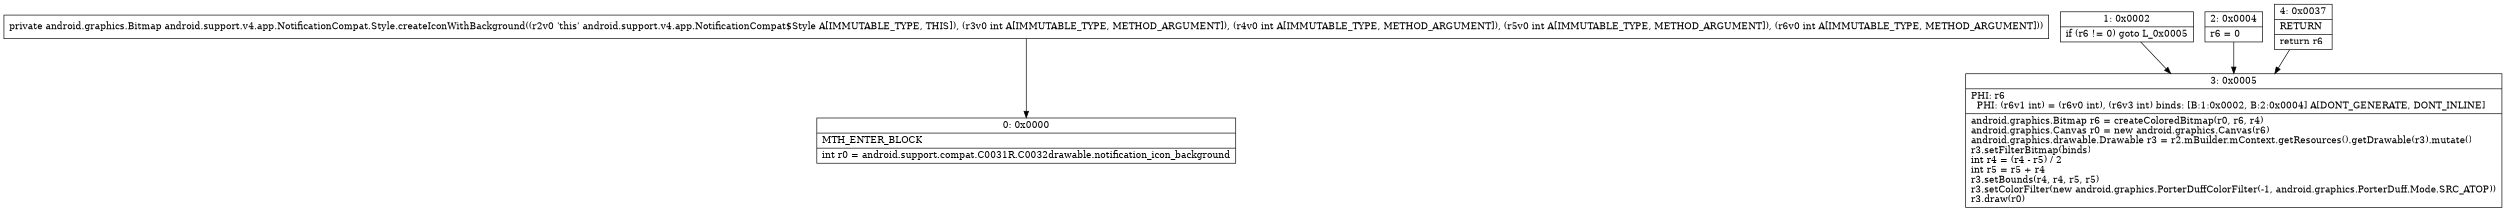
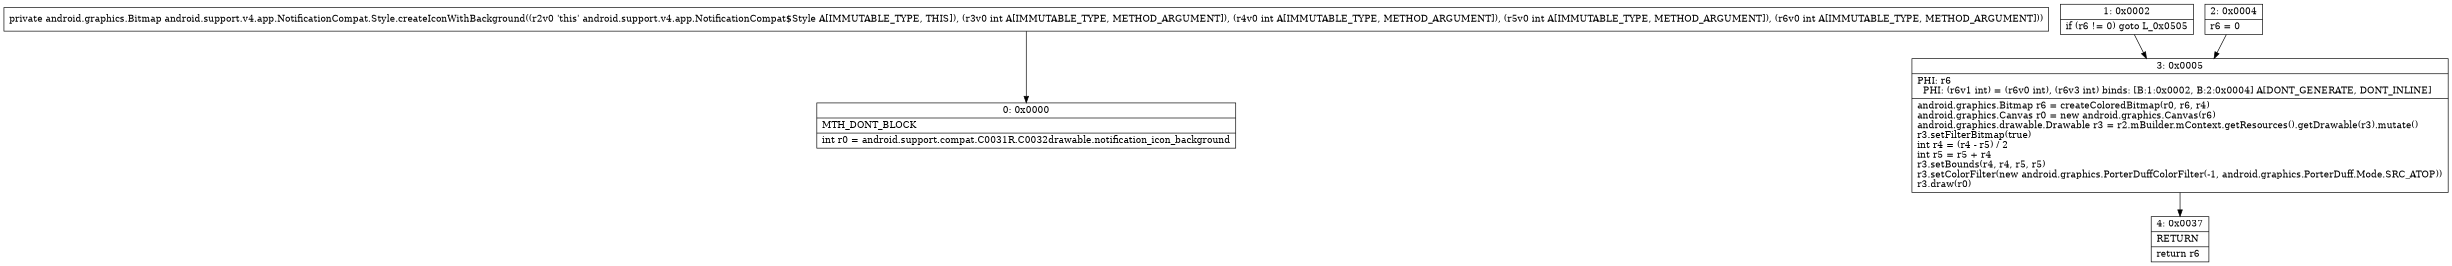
(2127, 34) -> (2127, 27)
(2284, 59) -> (2180, 201)
(873, 140) -> (870, 125)
(2031, 150) -> (1975, 135)
